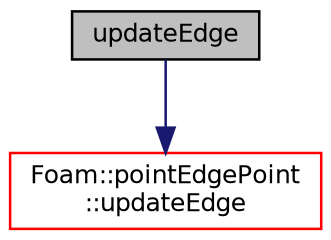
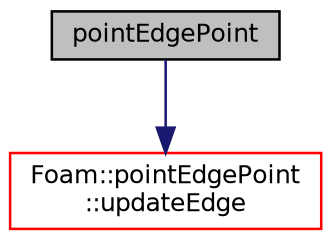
(166, 35) -> (166, 35)
